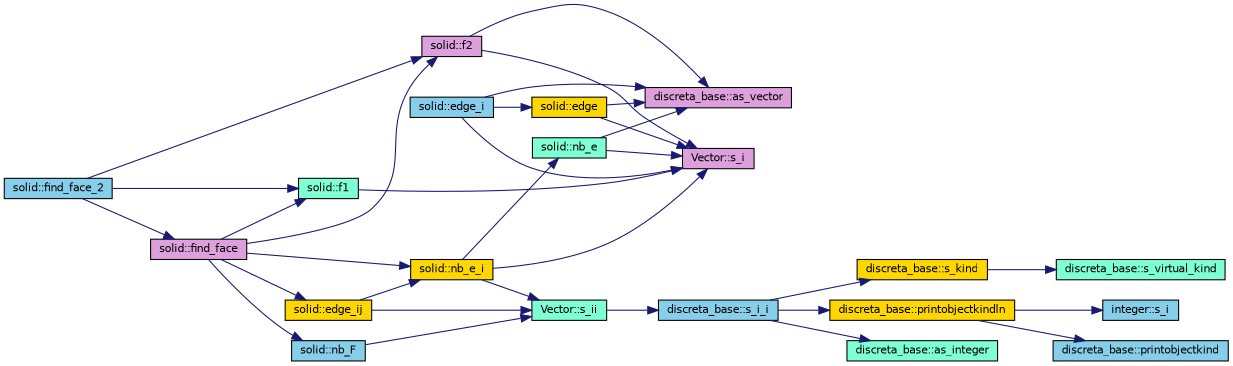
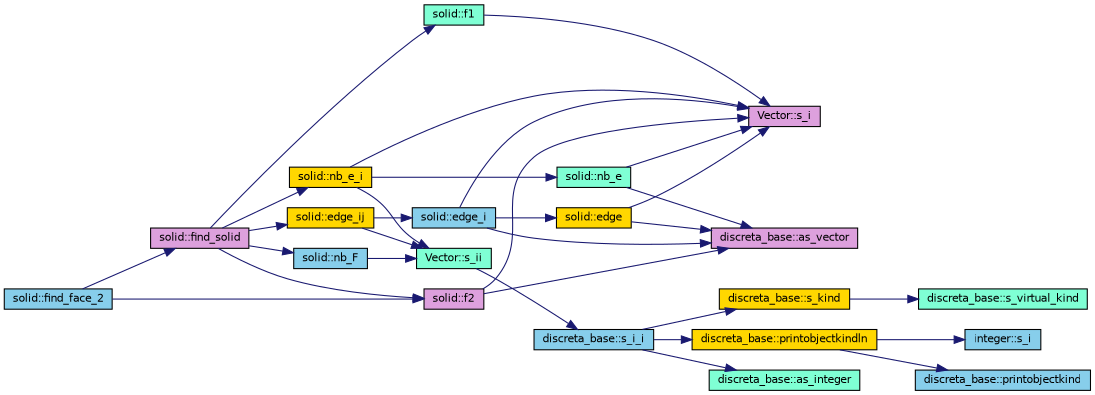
(200, 188) -> none
(199, 249) -> (200, 238)
(385, 292) -> (385, 218)
